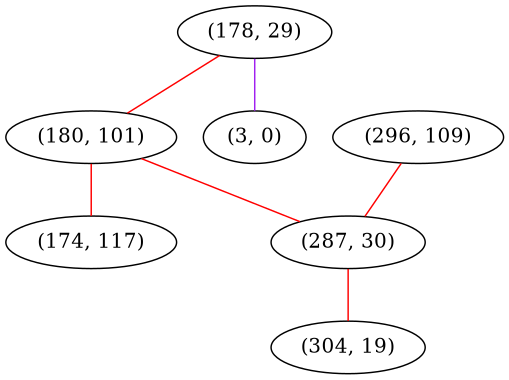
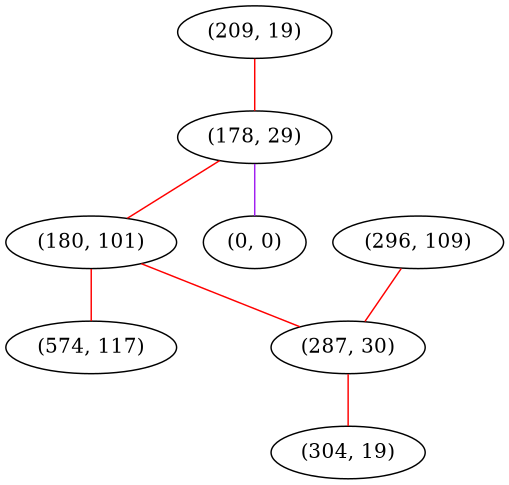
none -> (255, 32)
(255, 137) -> (255, 242)
(91, 242) -> (91, 347)
